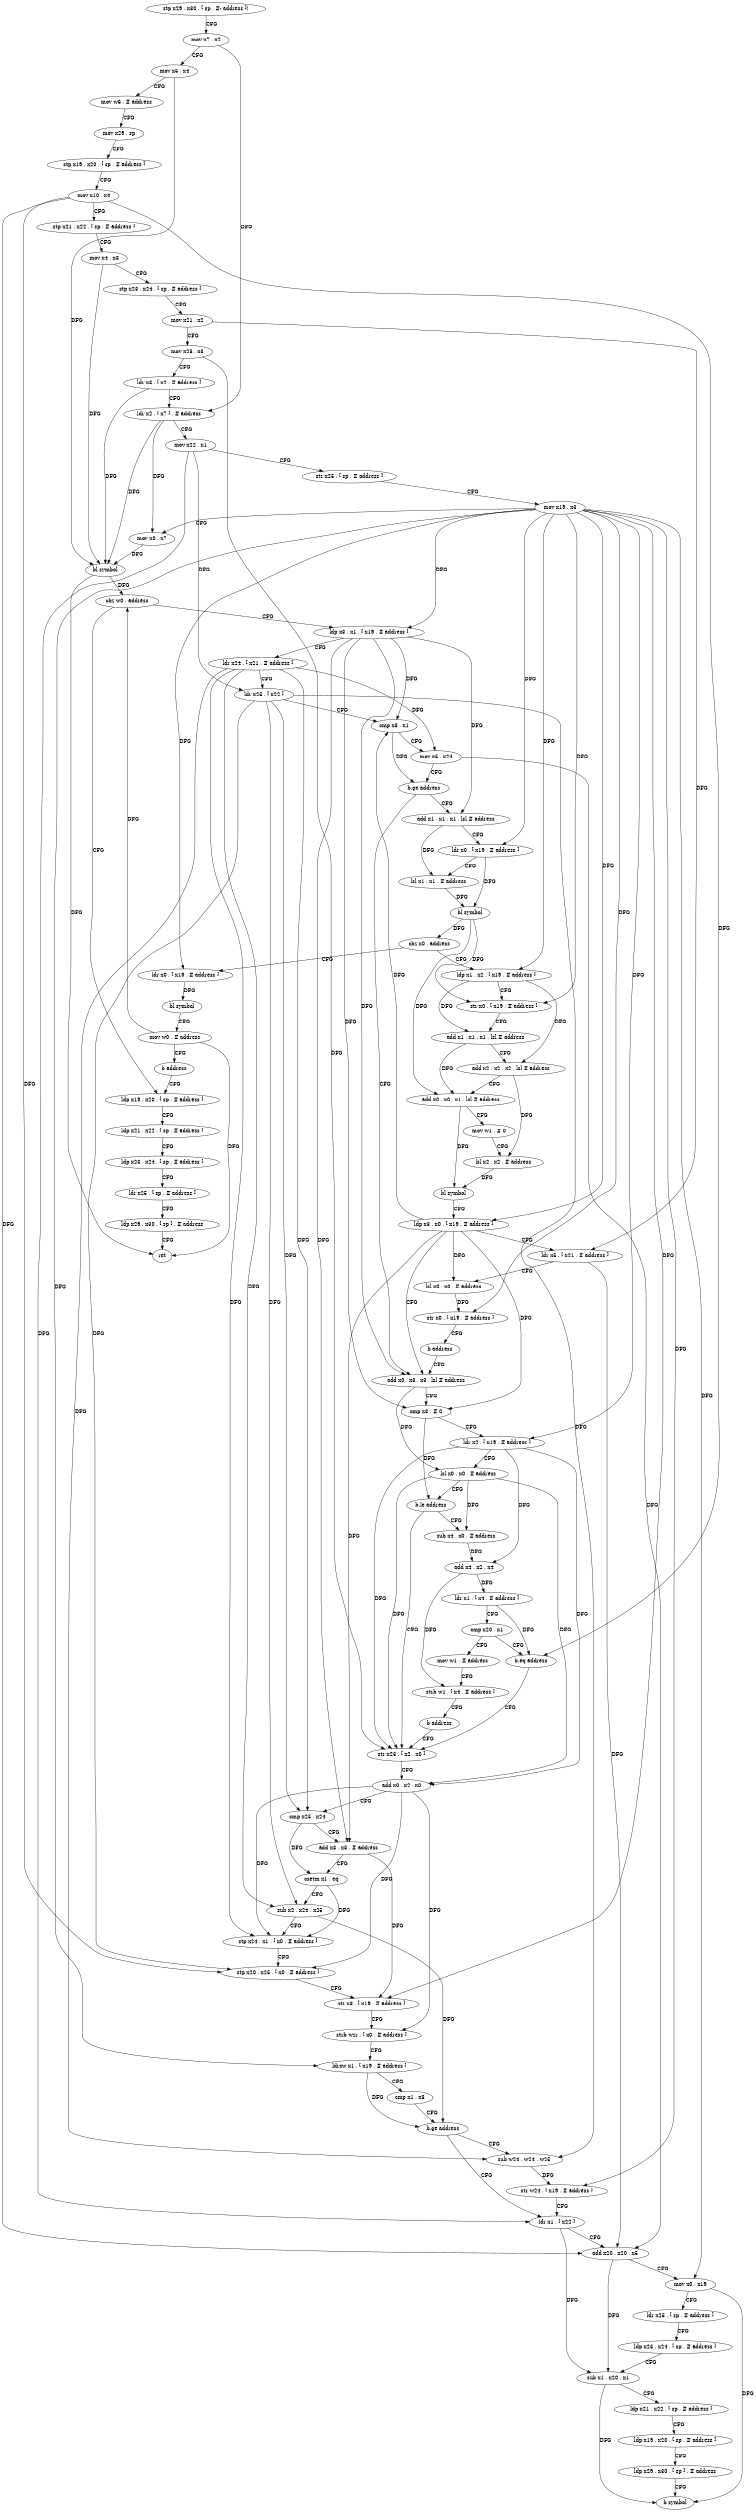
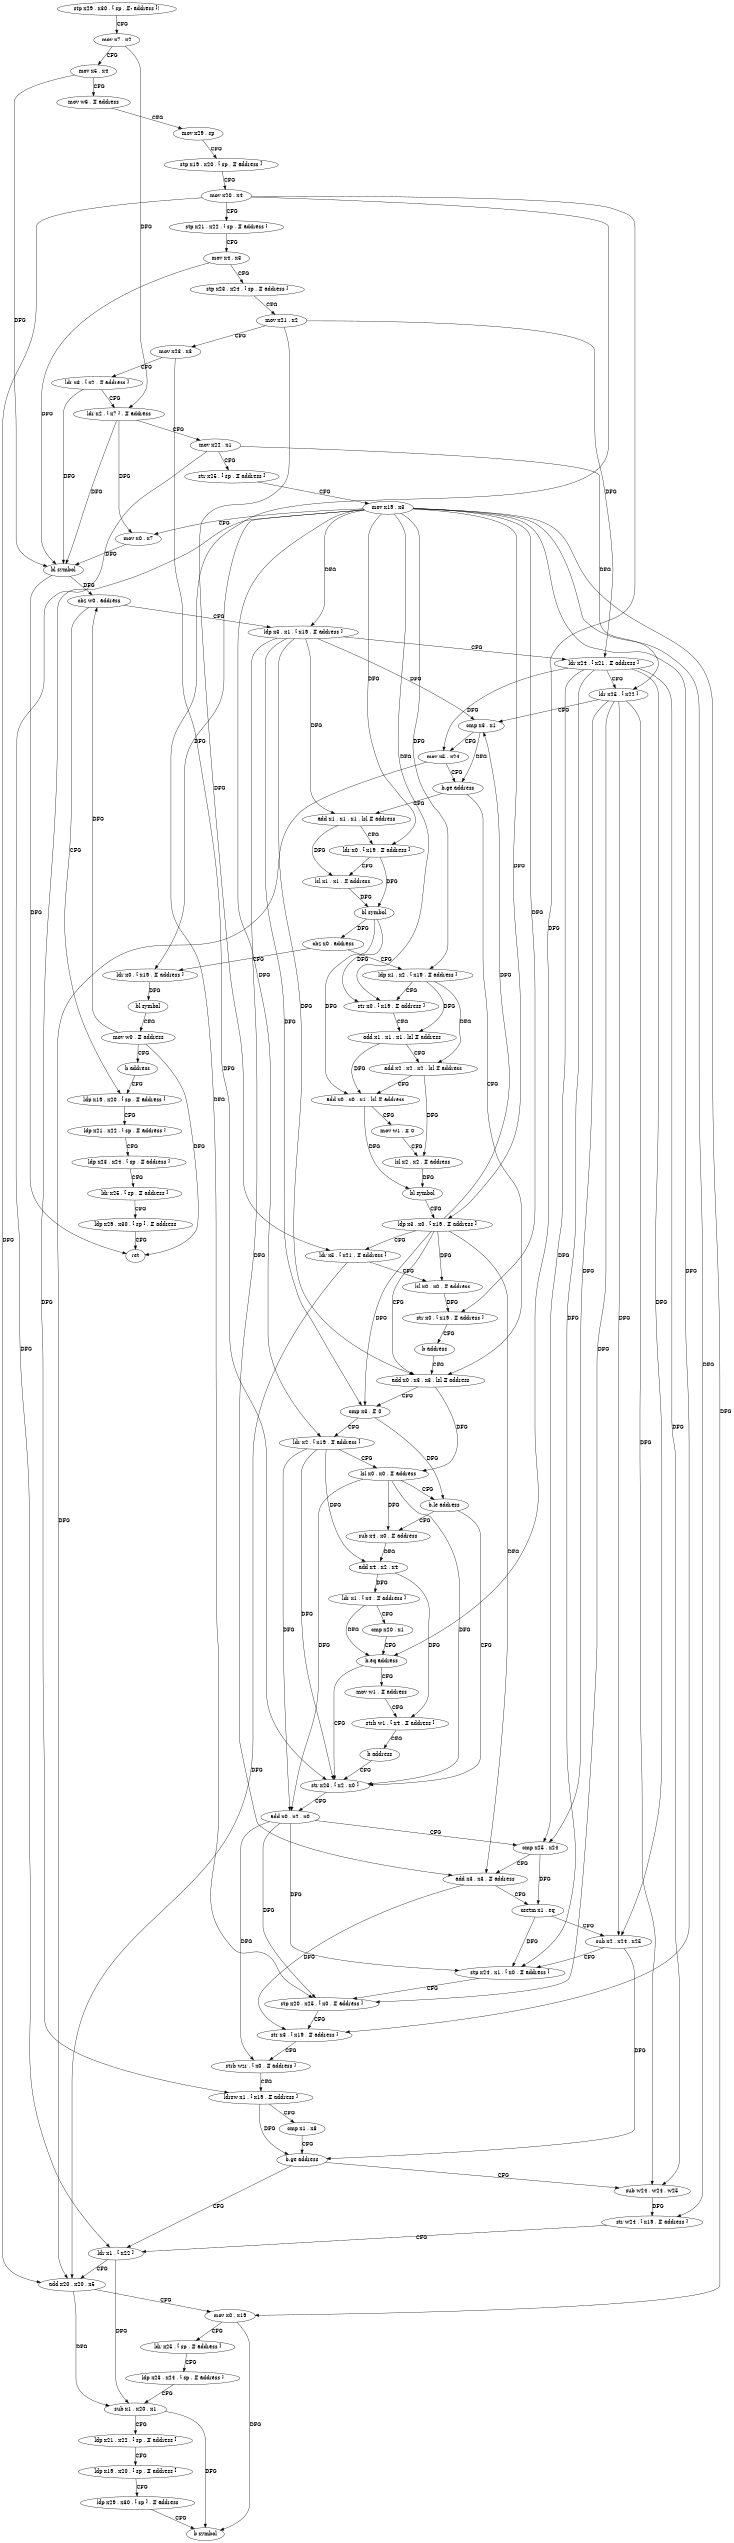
(94, 196) -> (226, 196)
none -> (595, 357)
(476, 1644) -> (382, 1675)
